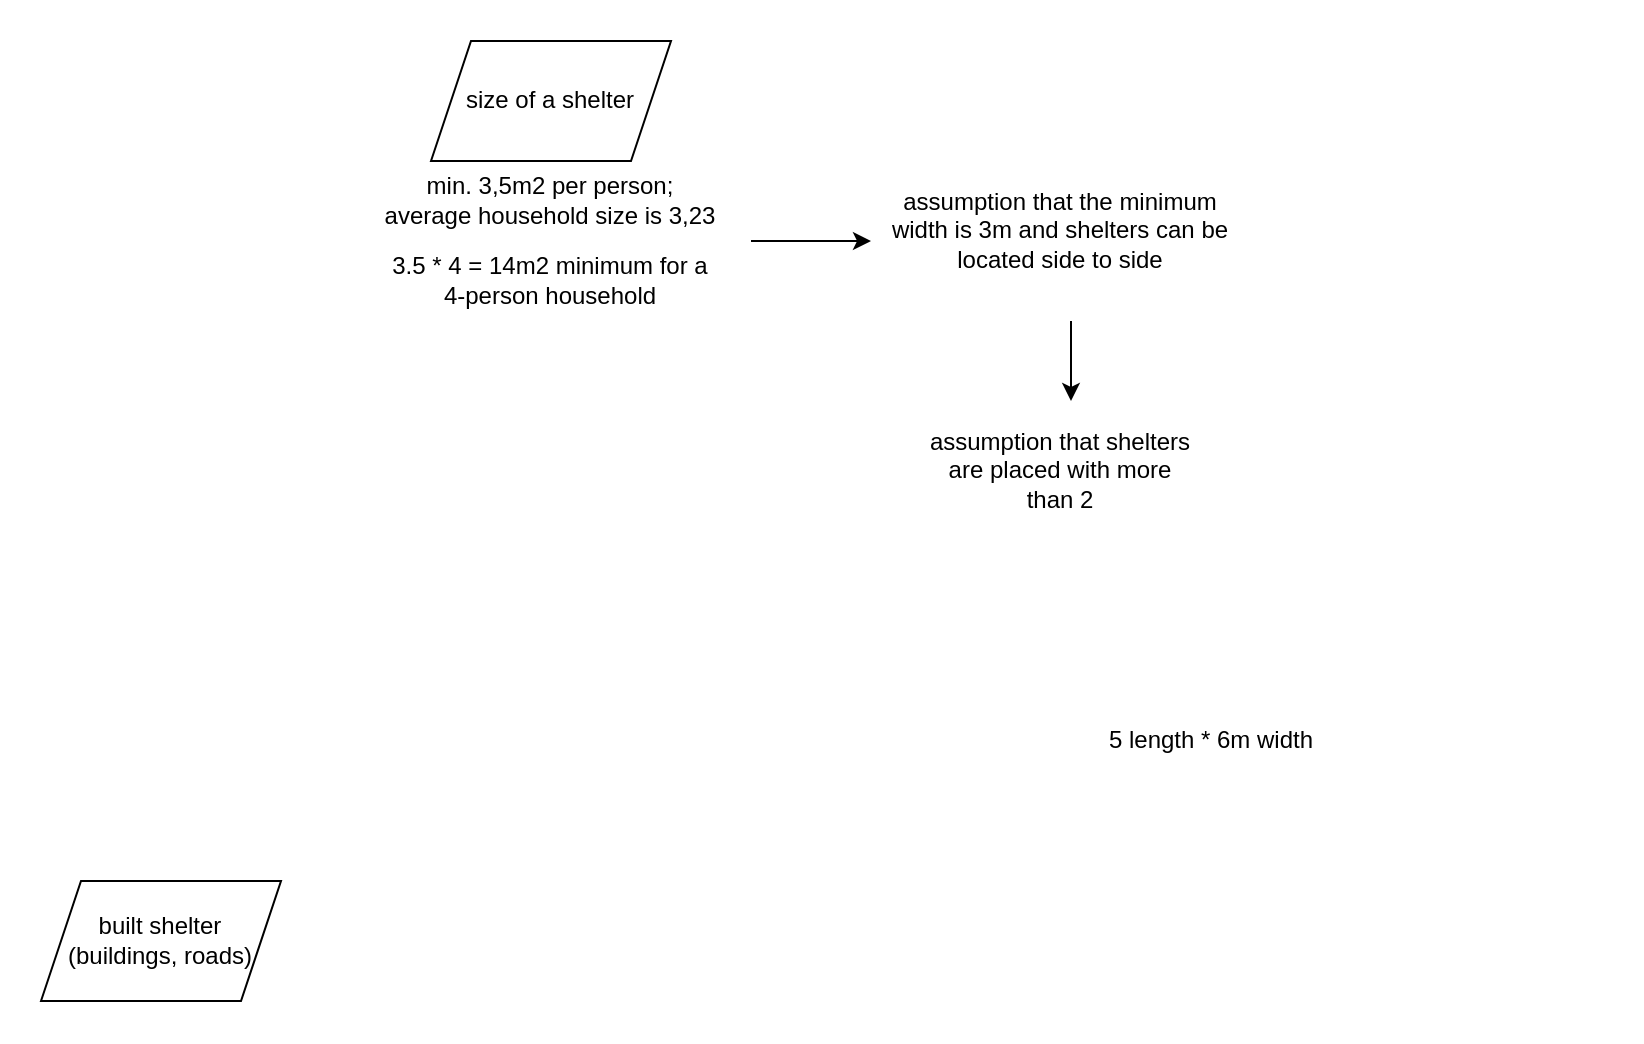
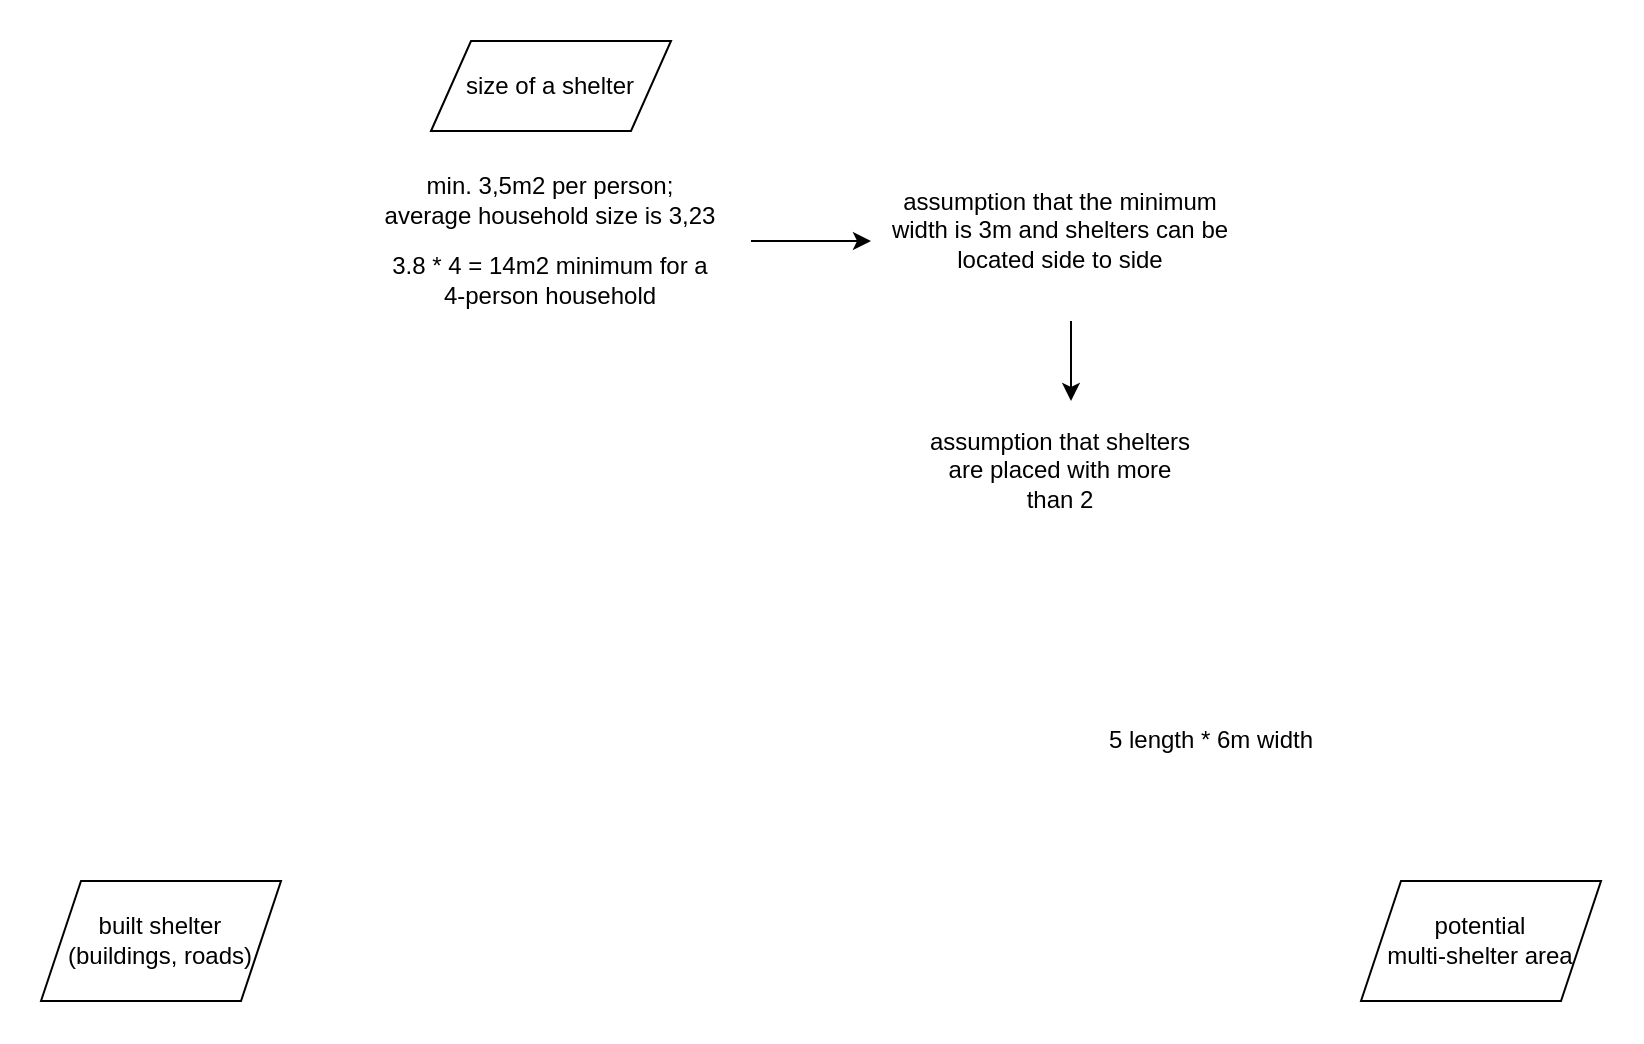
(551, 101) -> (551, 86)
(551, 281) -> (551, 281)
none -> (1481, 941)
